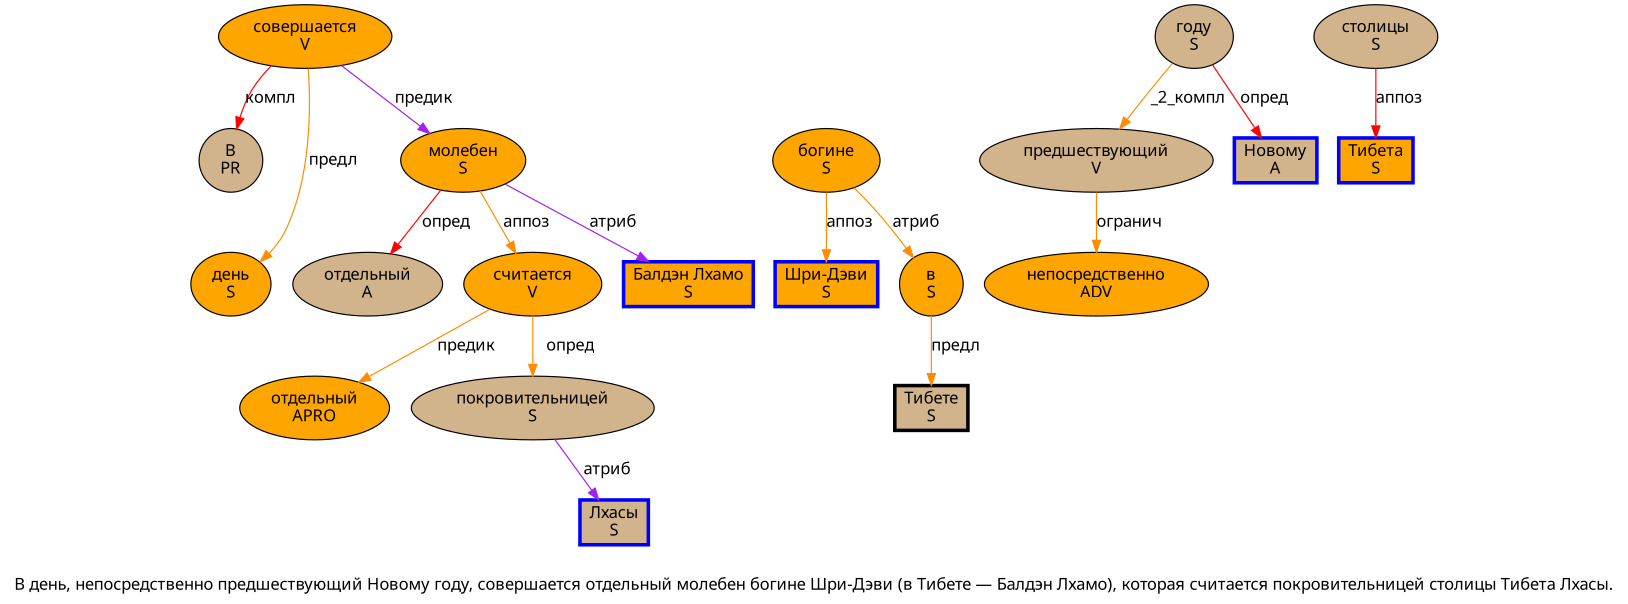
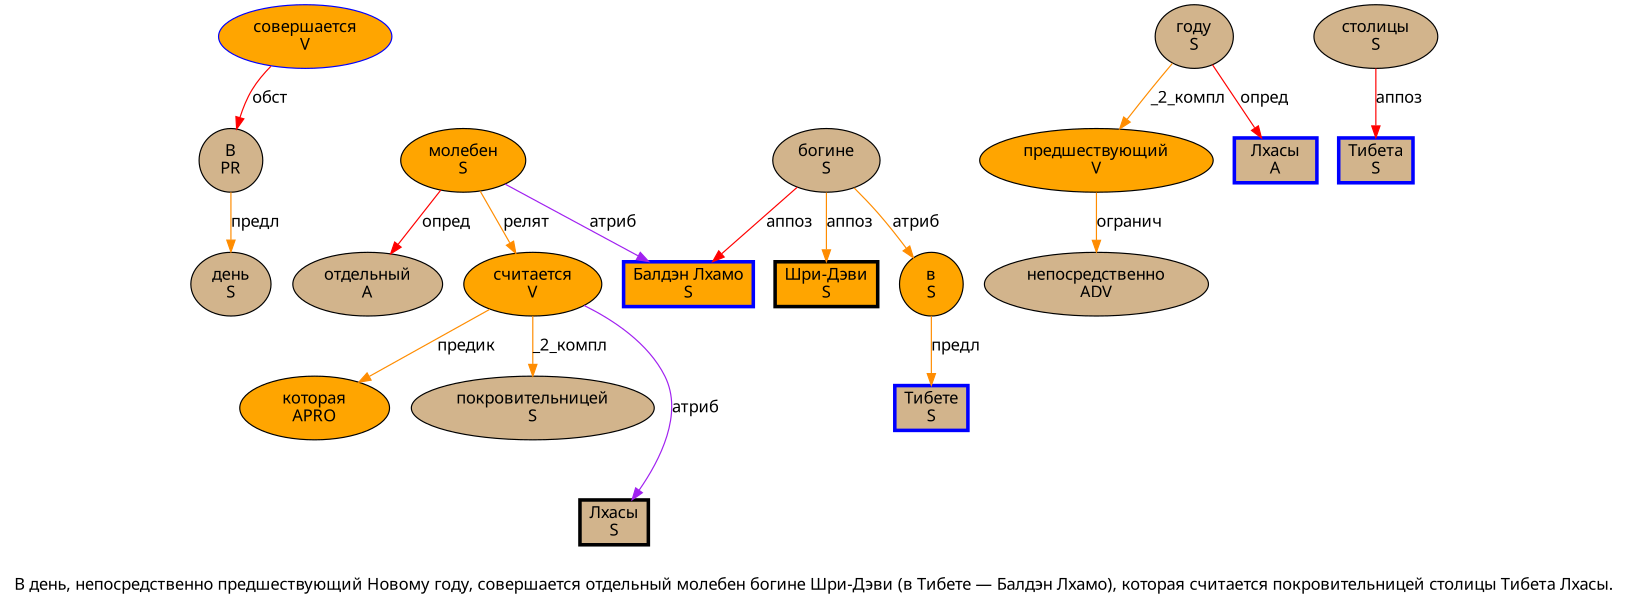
(305, 37) -> (305, 37)
(381, 96) -> none
(270, 98) -> (270, 98)
(826, 160) -> (826, 160)
(1096, 160) -> (1096, 160)
(1276, 160) -> (1276, 160)
(1376, 160) -> (1376, 160)
(305, 165) -> (231, 216)
none -> (759, 221)
(527, 222) -> (527, 222)
(231, 284) -> (231, 284)
(826, 284) -> (826, 284)
(1096, 284) -> (1096, 284)
(571, 346) -> (571, 346)
(315, 408) -> (315, 408)
(931, 408) -> (931, 408)
(573, 465) -> (667, 382)
(614, 522) -> (614, 522)
